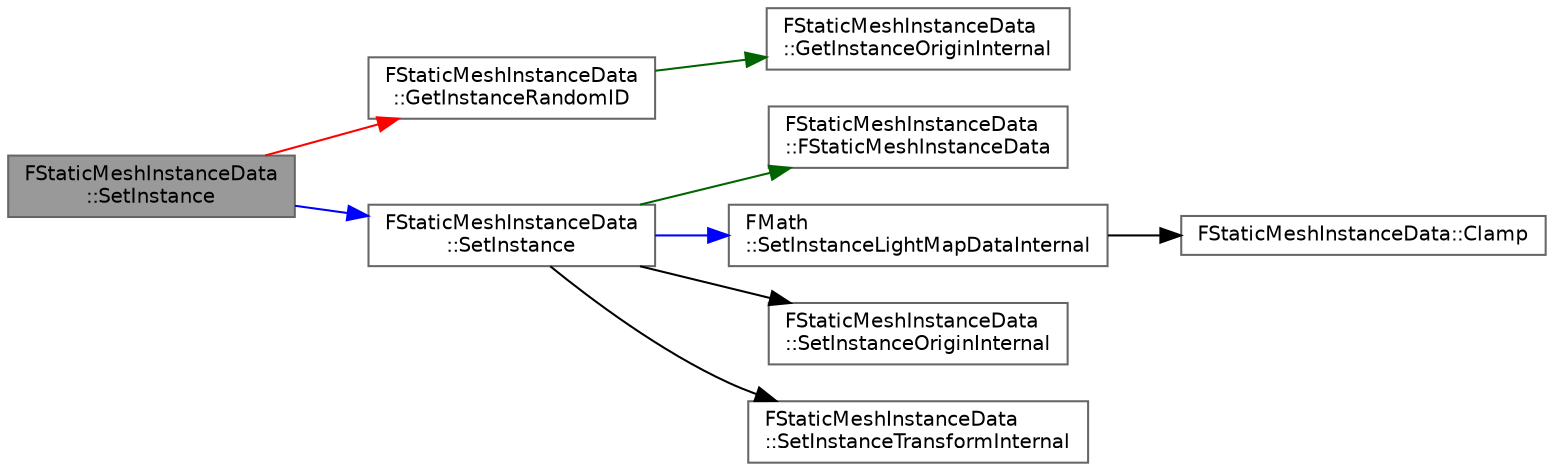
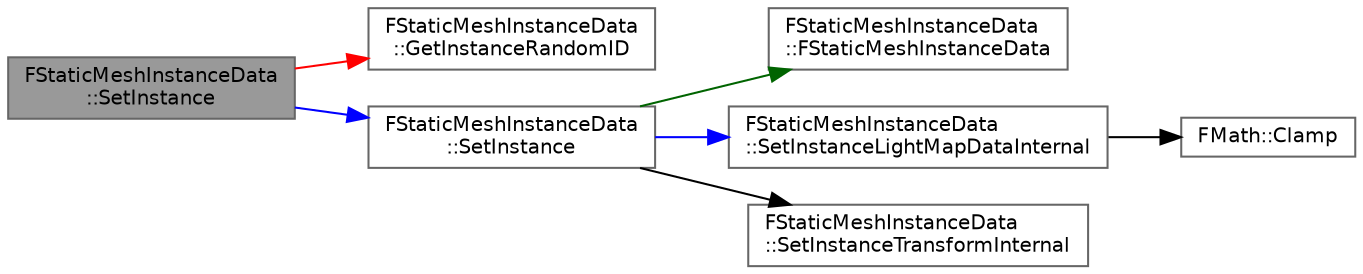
(918, 39) -> none
(918, 235) -> (918, 137)
(1363, 235) -> (1268, 137)
(918, 334) -> none
